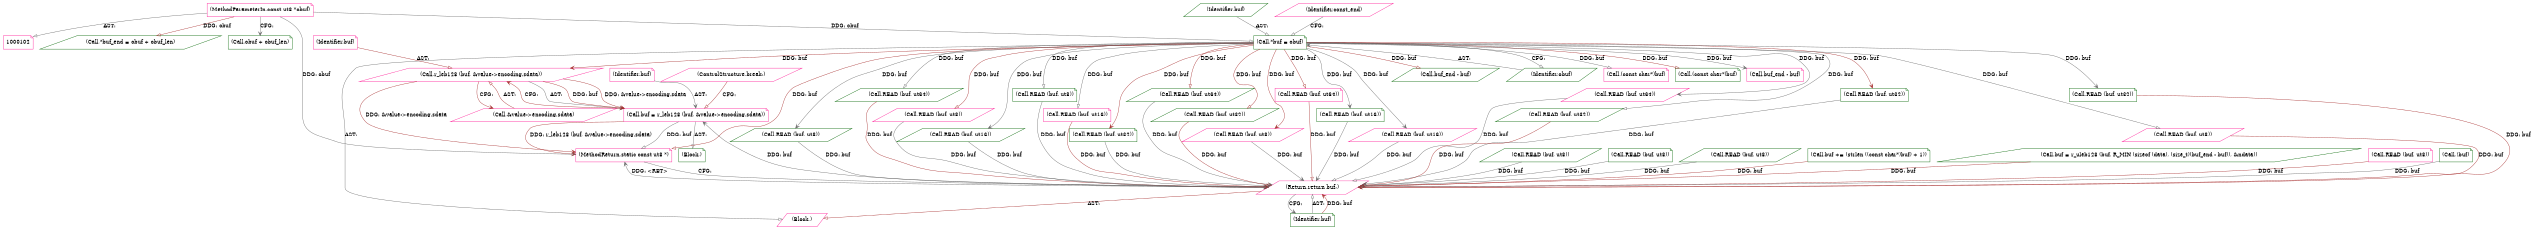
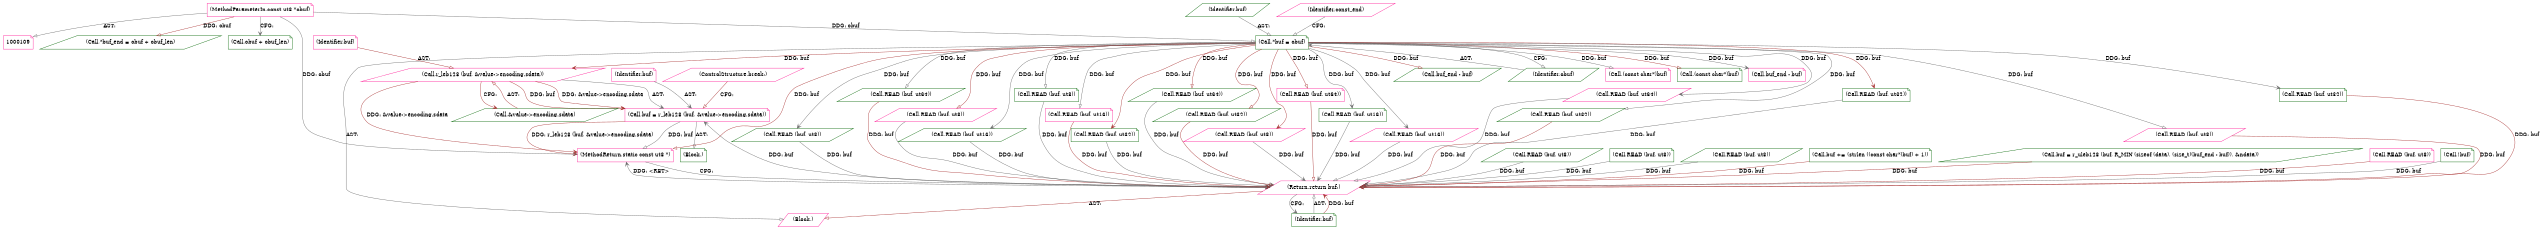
(18, 42) -> (18, 42)
(562, 106) -> none
(534, 115) -> (535, 115)
